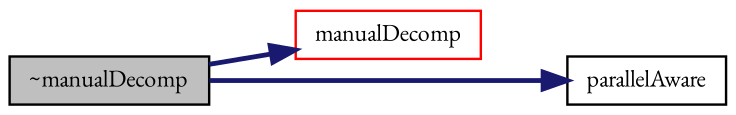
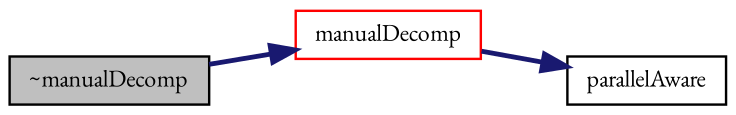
(376, 81) -> (512, 57)
